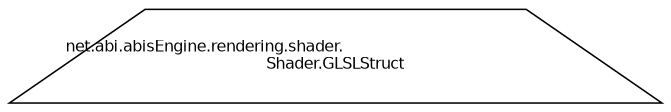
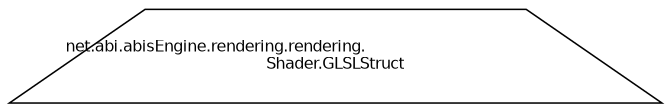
(336, 56) -> (336, 56)
